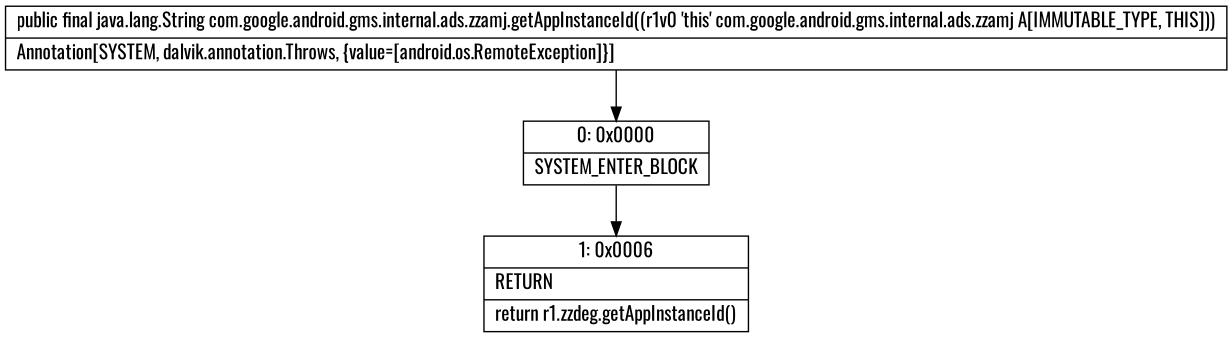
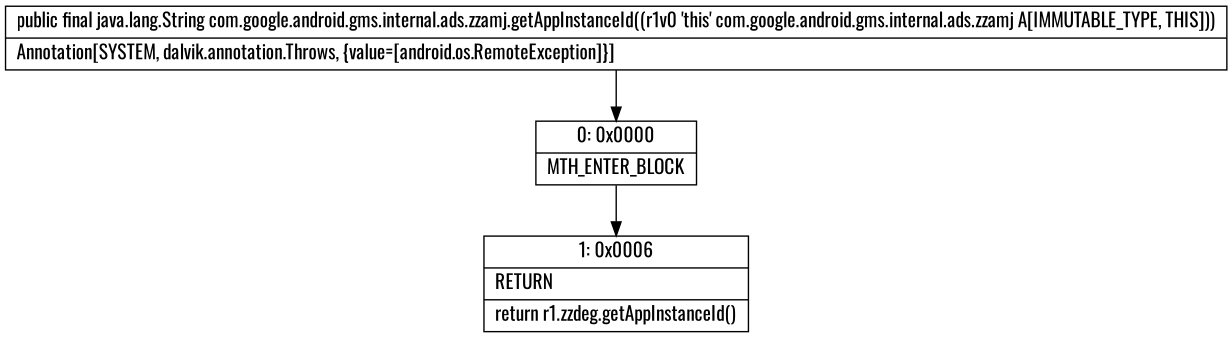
(616, 168) -> (616, 168)
